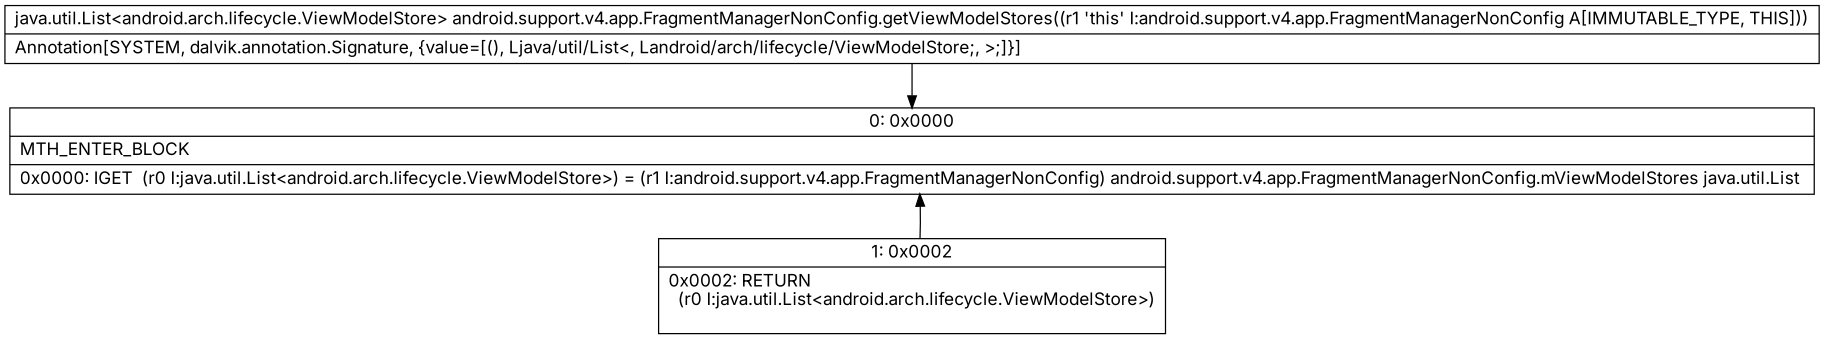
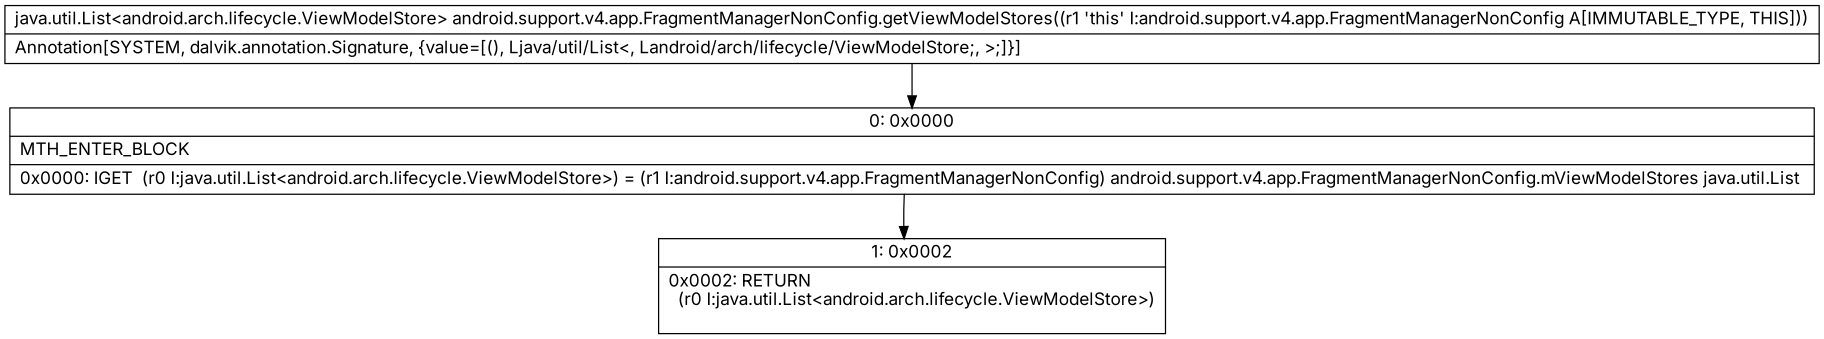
(920, 223) -> (904, 210)
